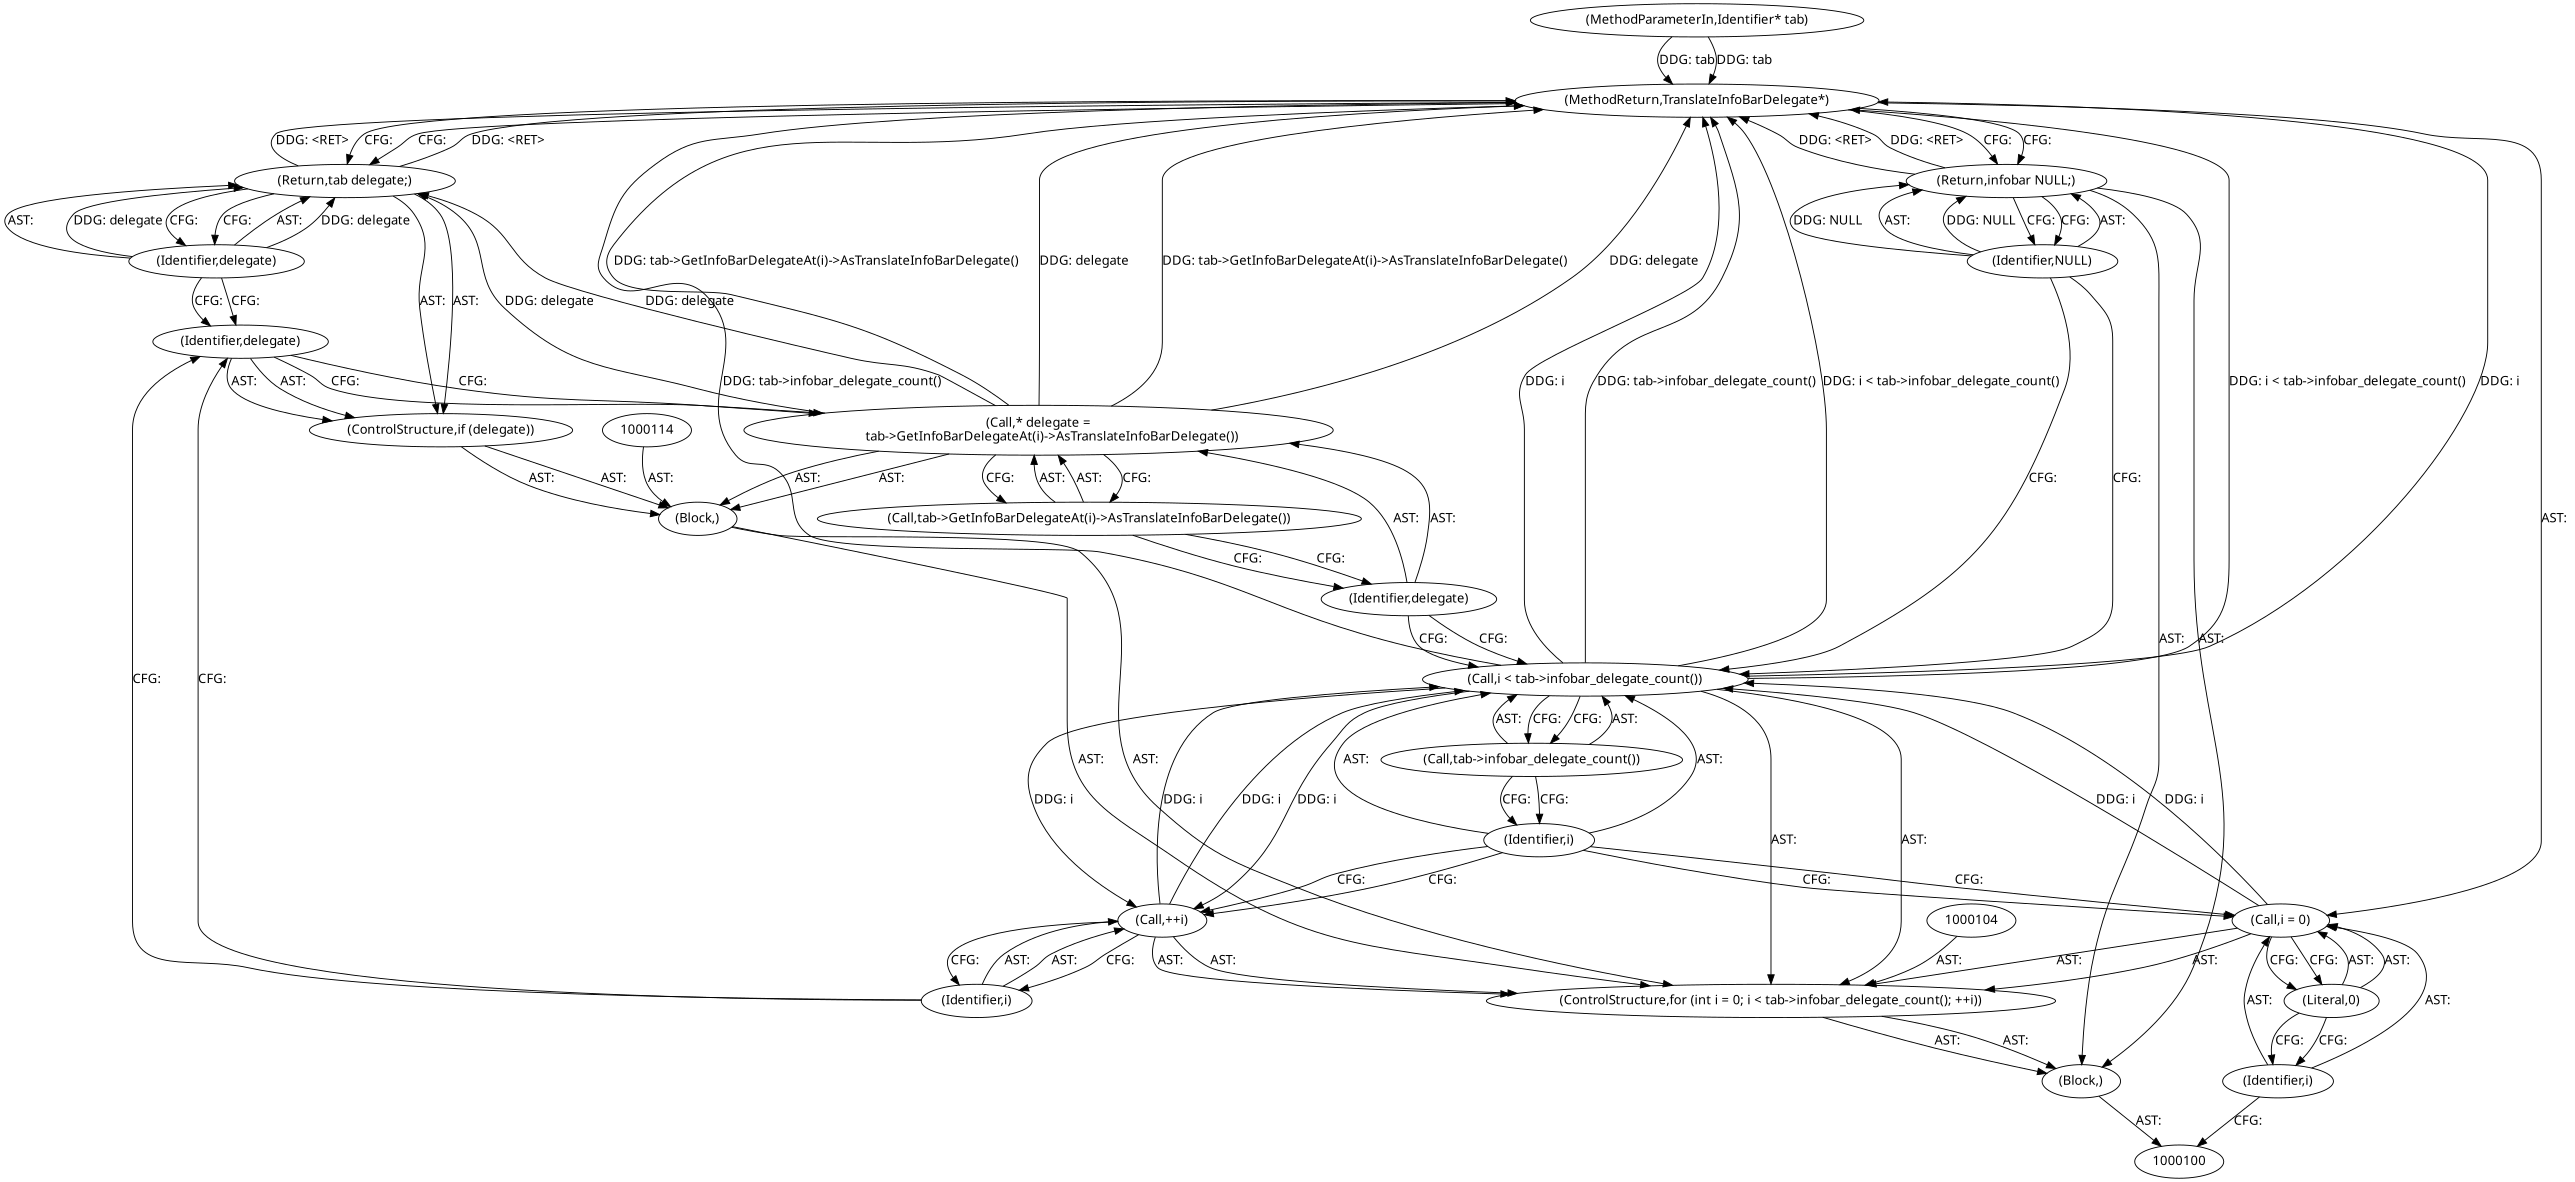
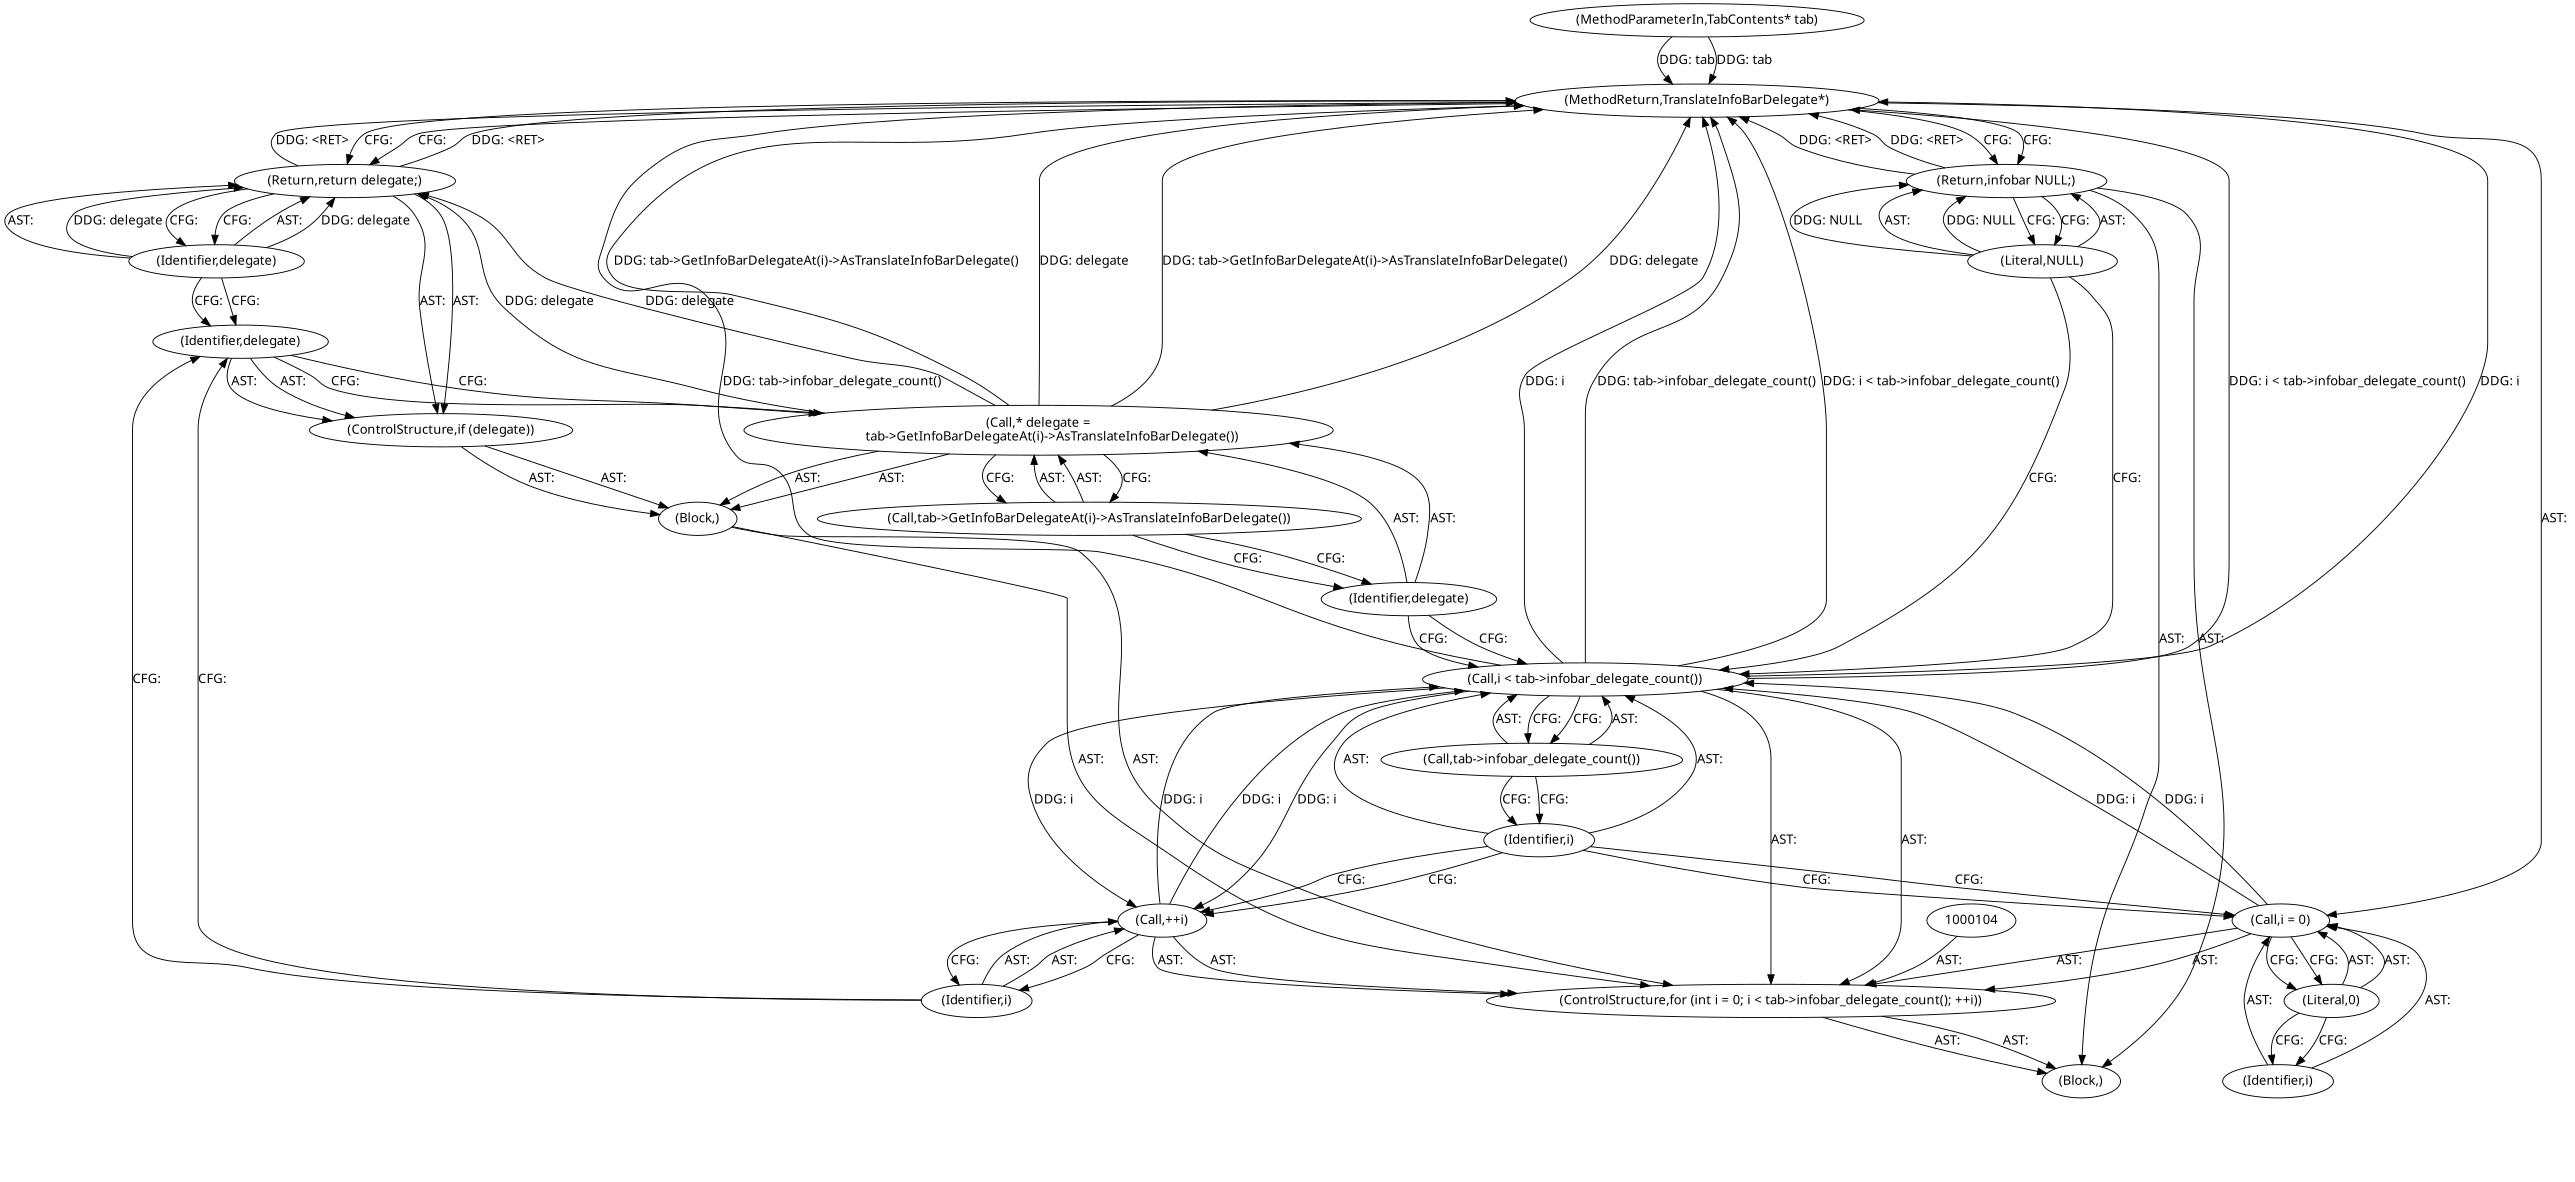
(1697, 20) -> (1697, 20)
(345, 181) -> (345, 181)
(2043, 261) -> (2043, 261)
(647, 430) -> none
(2179, 1162) -> none
